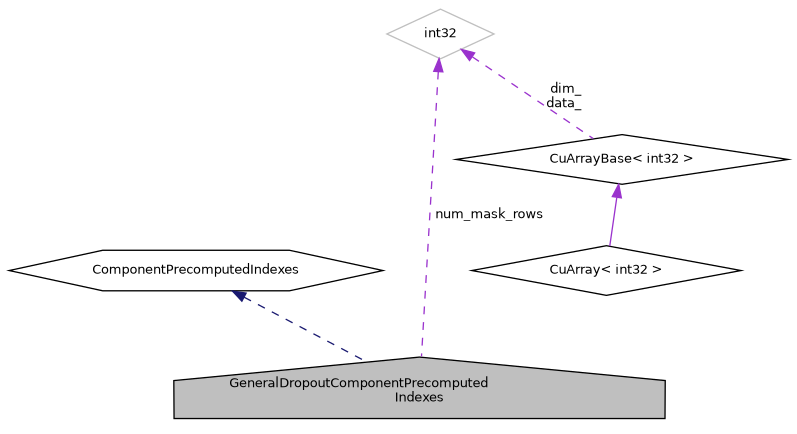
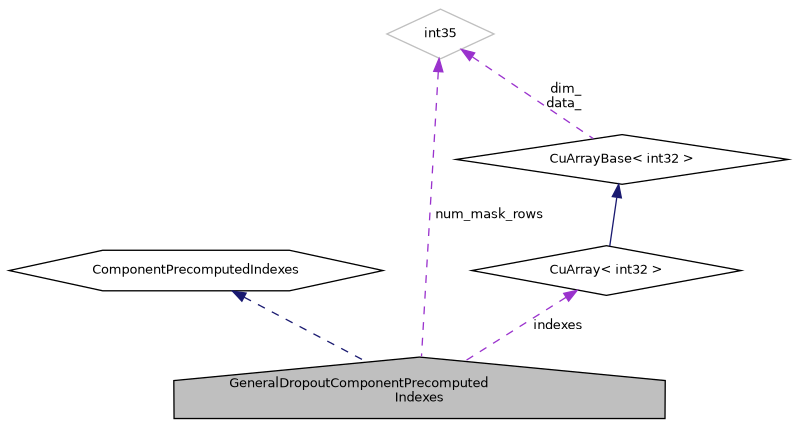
(440, 34) -> (440, 34)
(613, 222) -> (613, 222)
none -> (516, 329)
